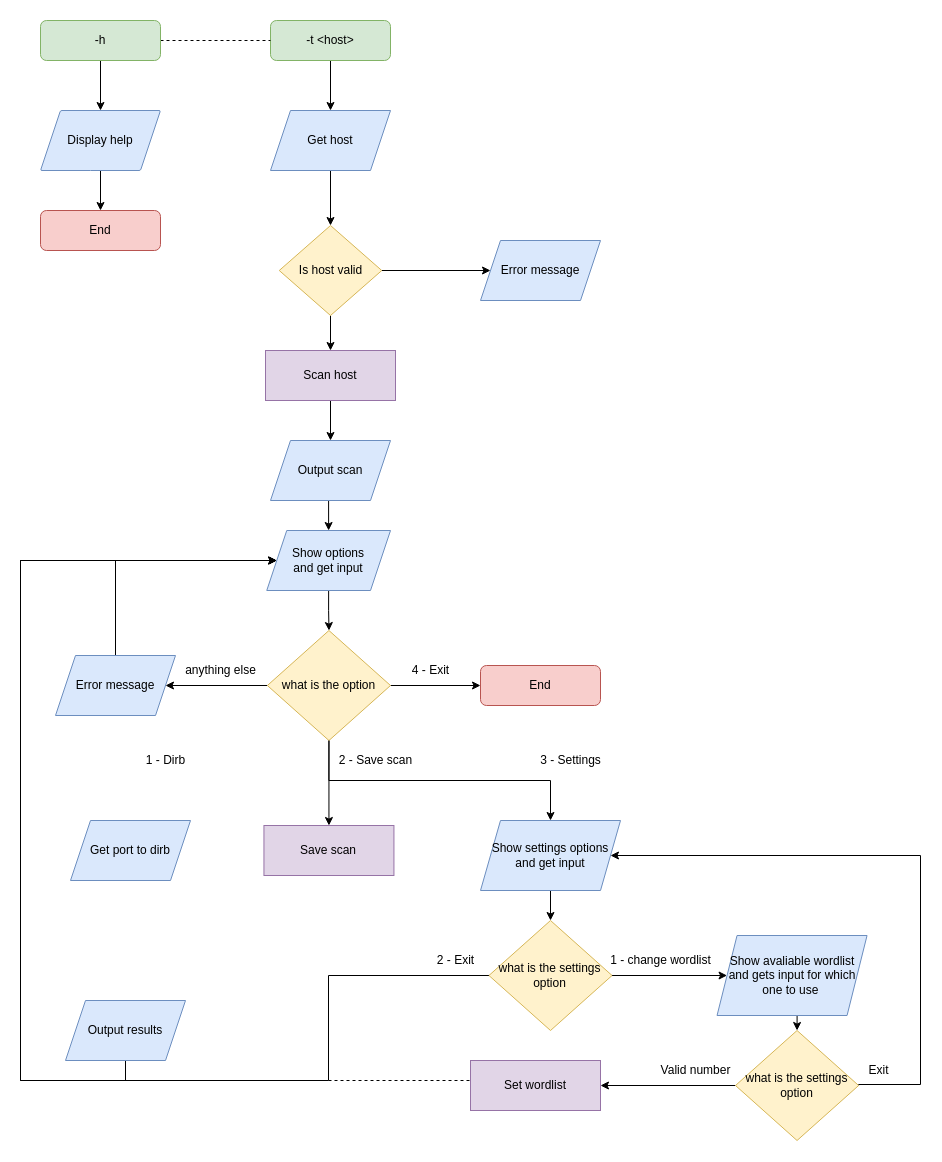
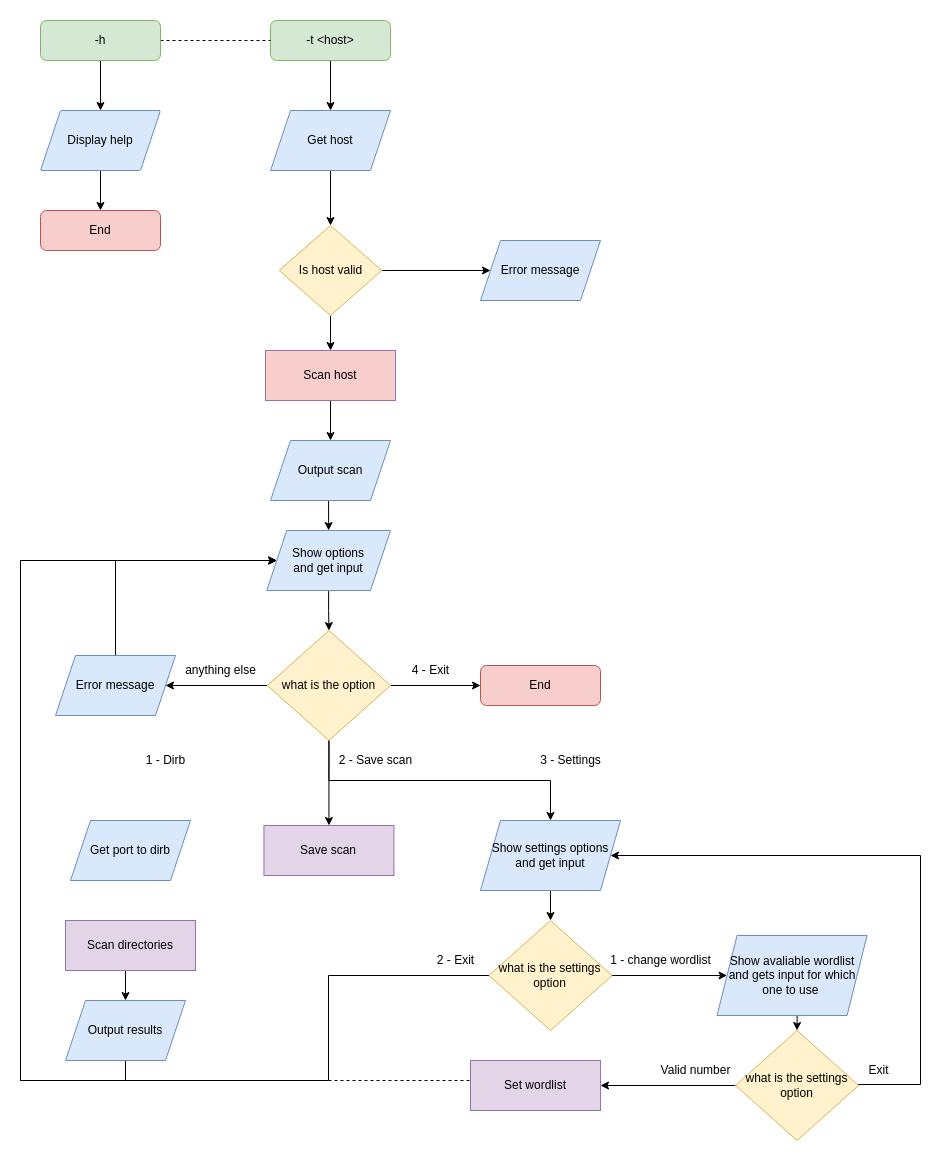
(331, 376) -> (331, 376)
none -> (131, 946)
none -> (126, 980)
